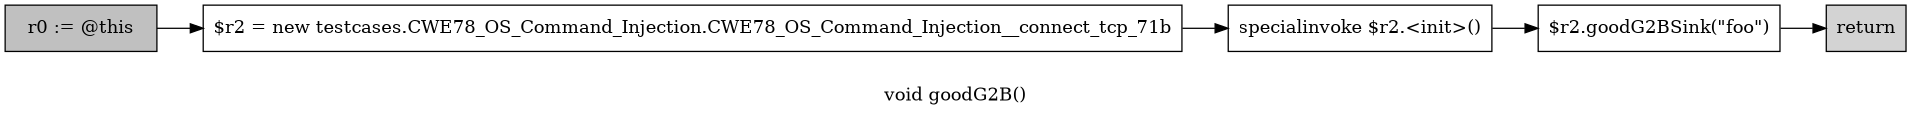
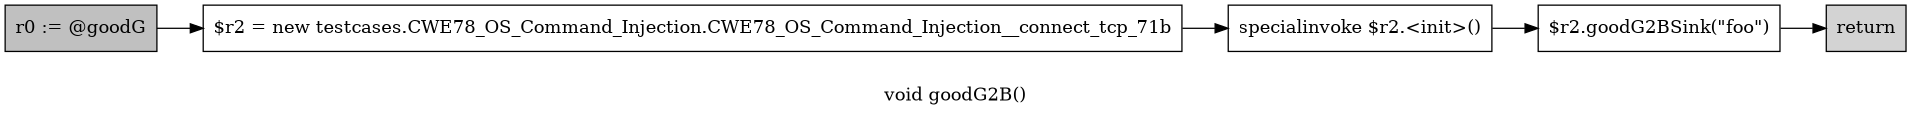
(81, 28) -> (81, 28)
